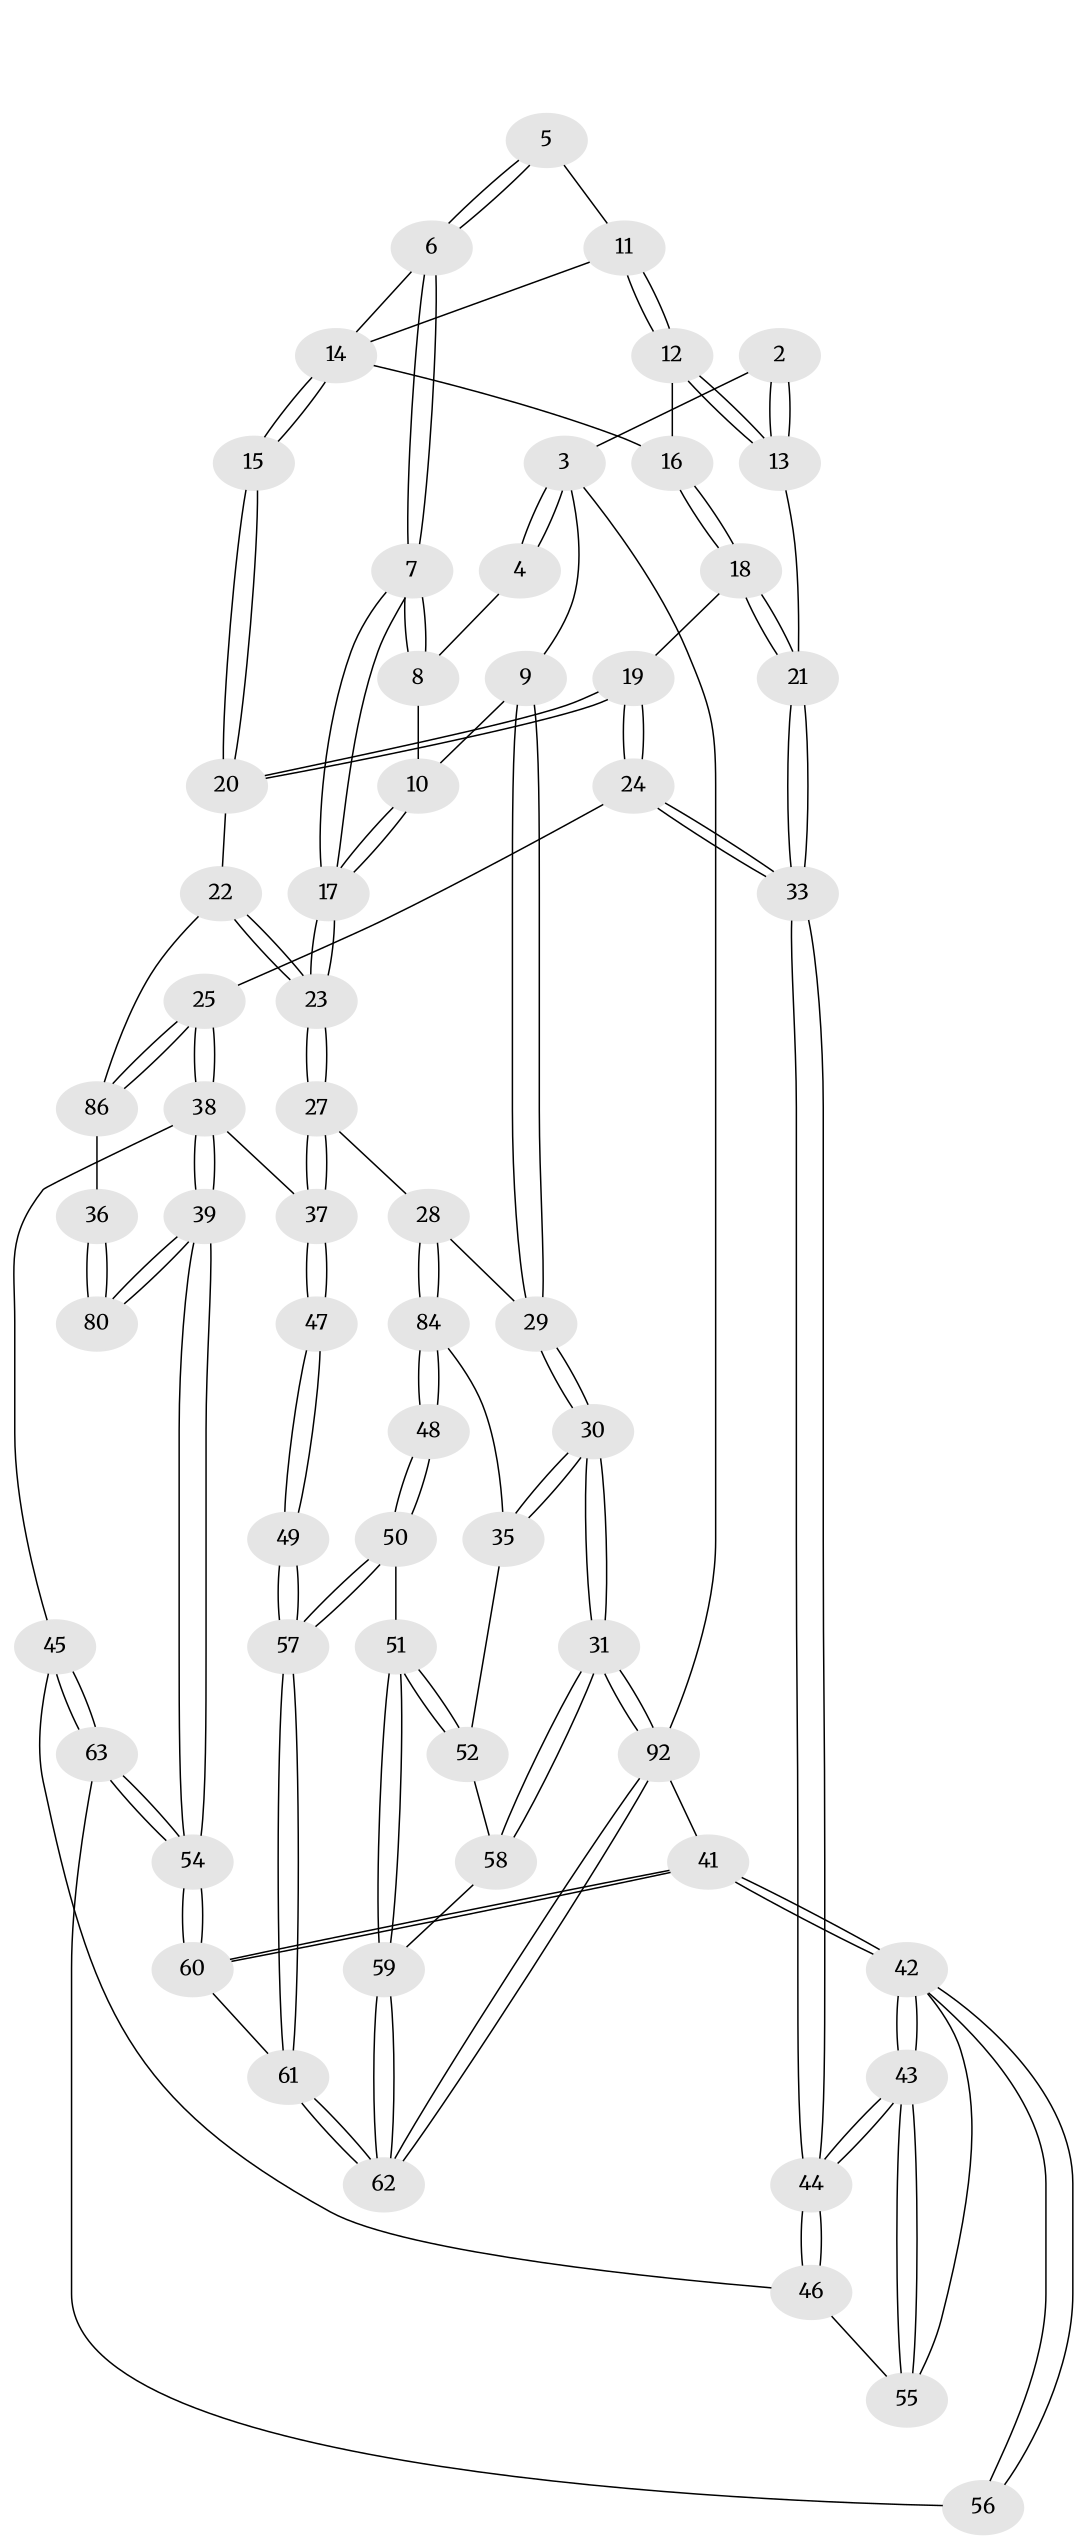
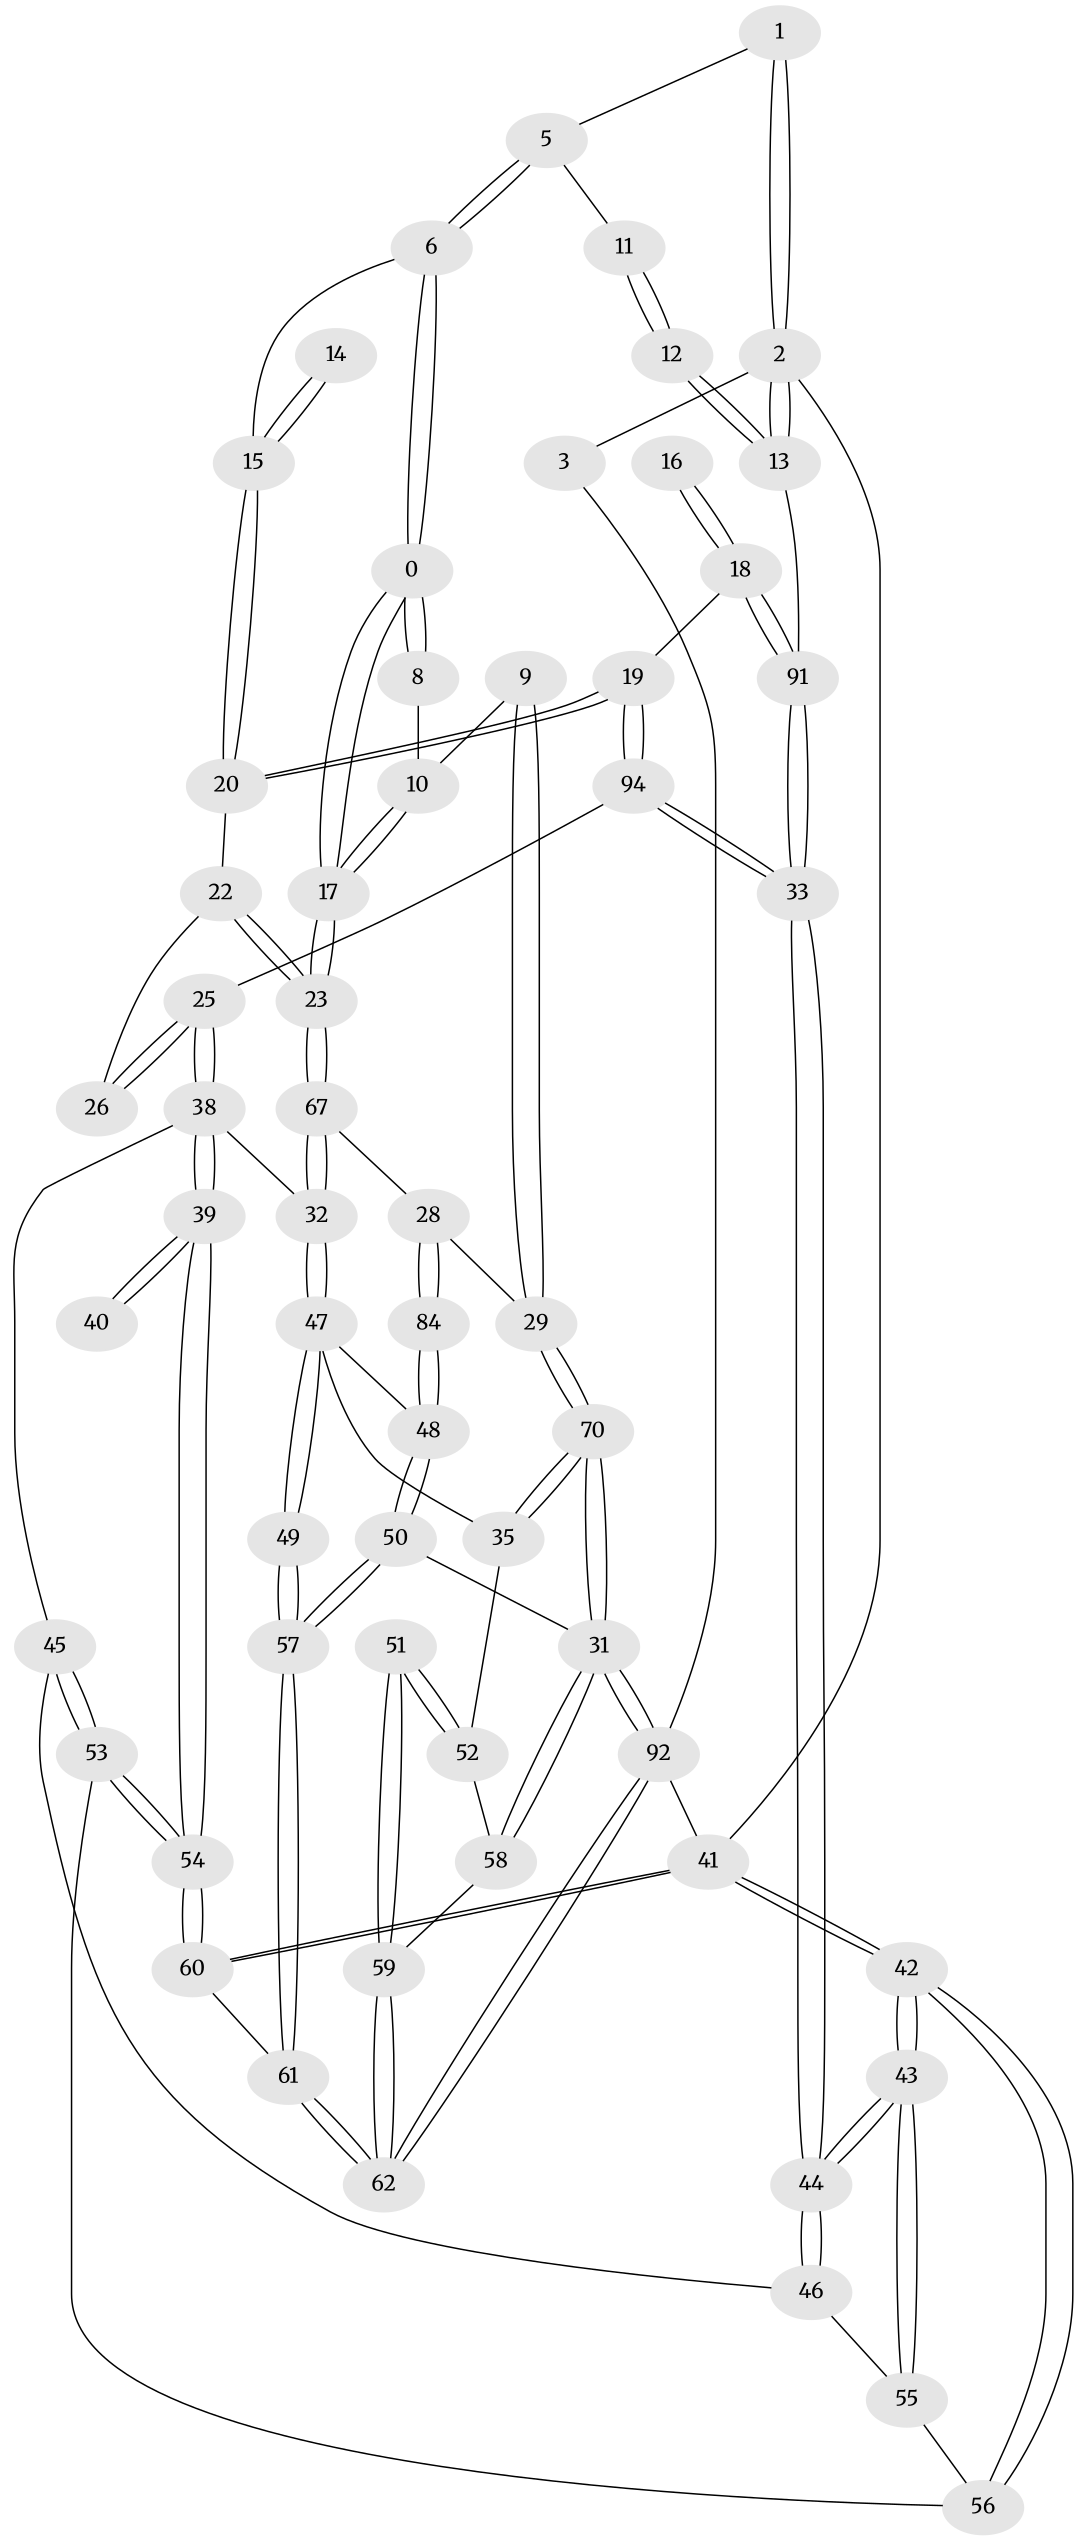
none -> (780, 33)
(384, 302) -> (289, 321)
(480, 302) -> none
(672, 399) -> none
(509, 401) -> none
(412, 571) -> (412, 571)
(520, 571) -> none
(578, 576) -> none
(798, 678) -> (798, 678)
(633, 786) -> (633, 786)
(97, 1109) -> (97, 1109)
(317, 1109) -> (317, 1109)
none -> (880, 1121)
(97, 1216) -> none
(317, 1216) -> (317, 1216)
(97, 1324) -> (97, 1324)
none -> (373, 1378)
(489, 1425) -> (374, 1457)
(593, 1432) -> (593, 1432)
(396, 1593) -> (504, 1597)
(97, 1754) -> (97, 1754)
(969, 2182) -> (945, 2454)
